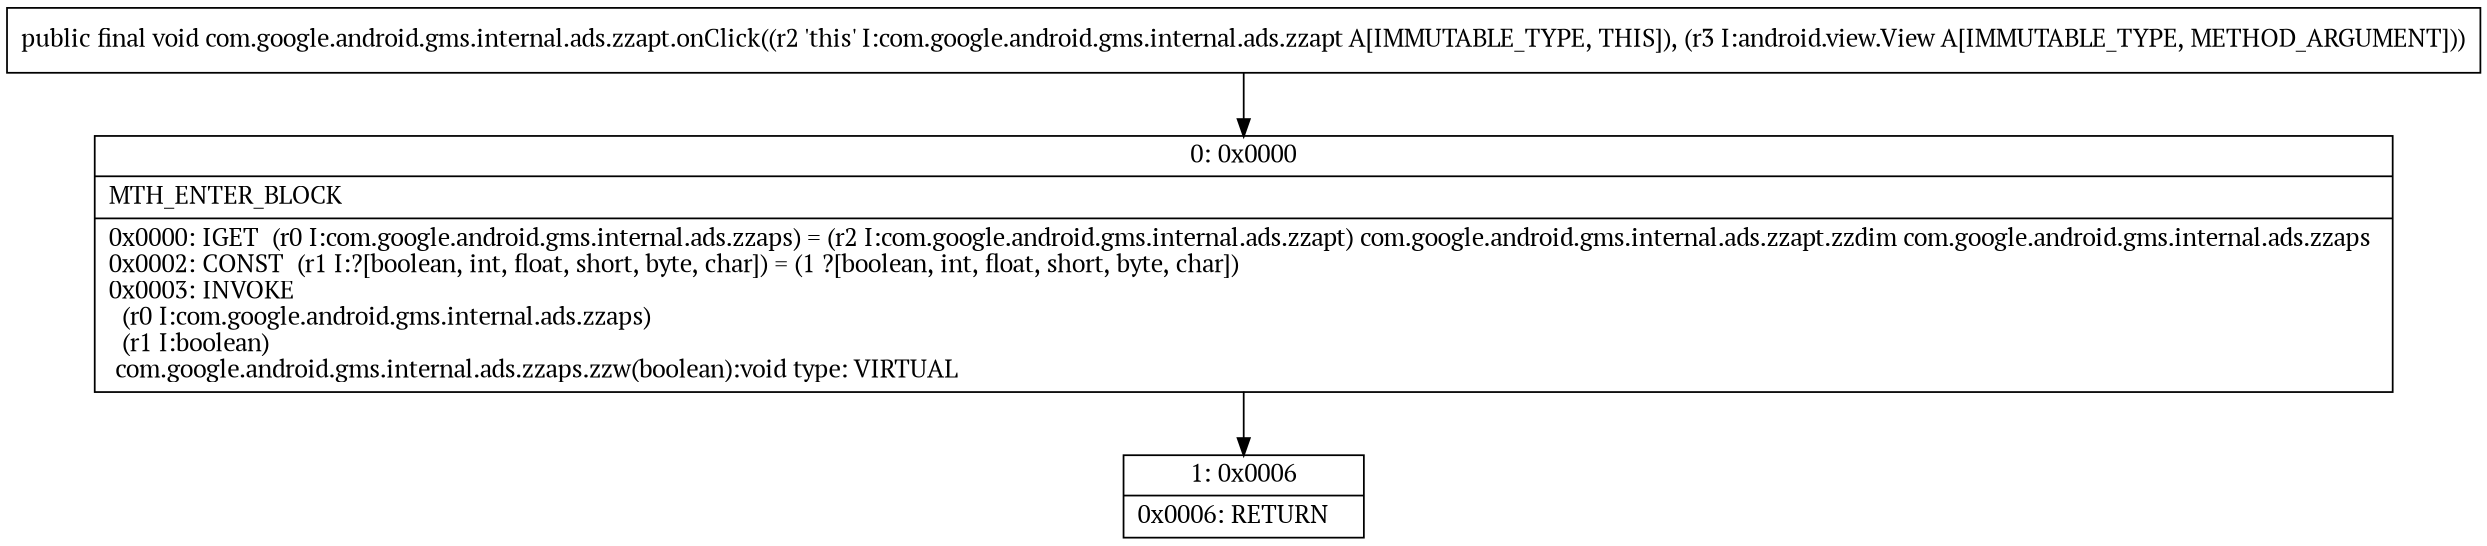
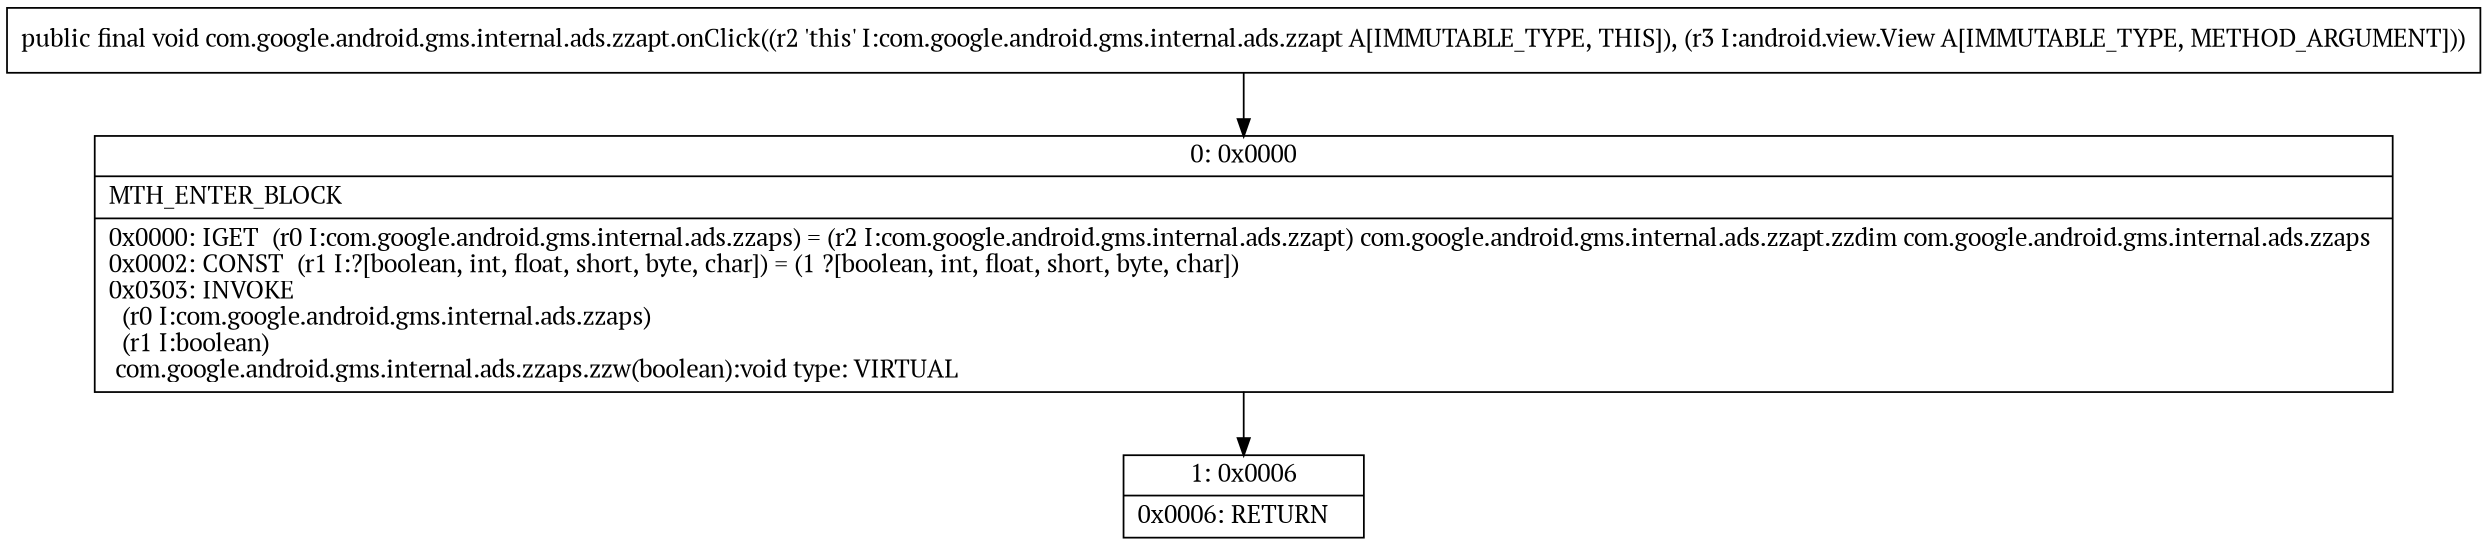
(209, 291) -> (209, 291)
